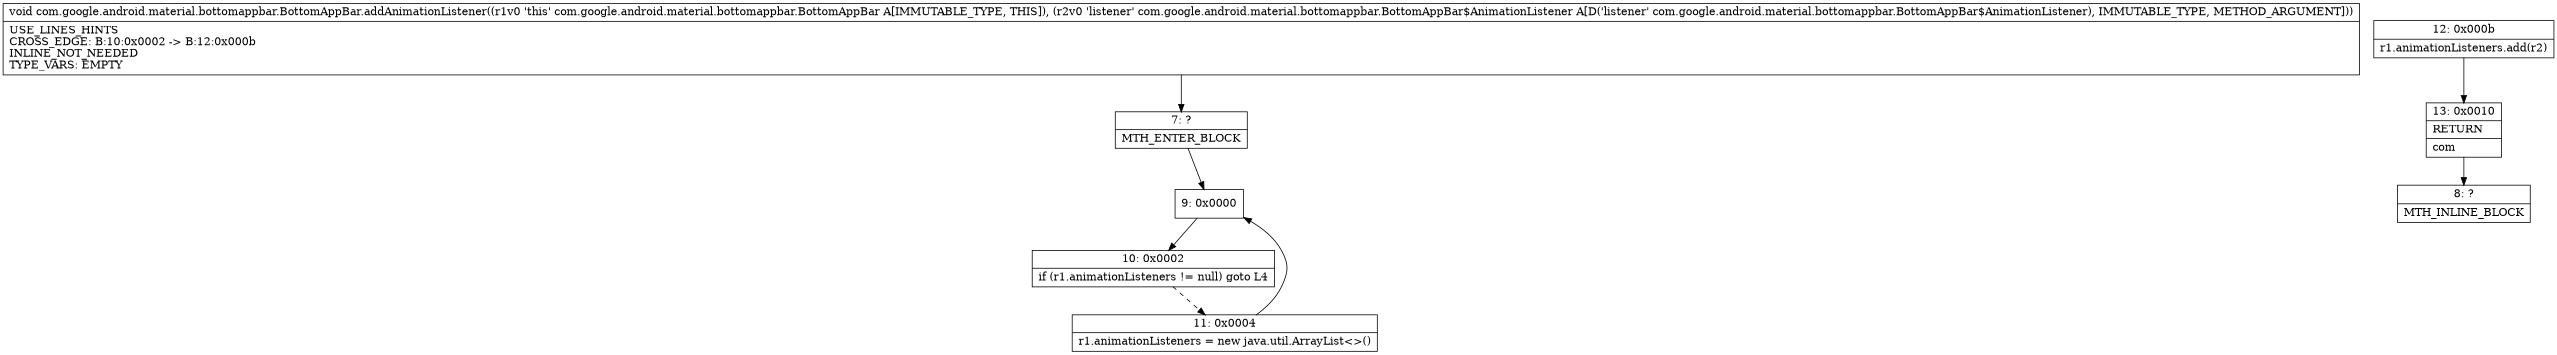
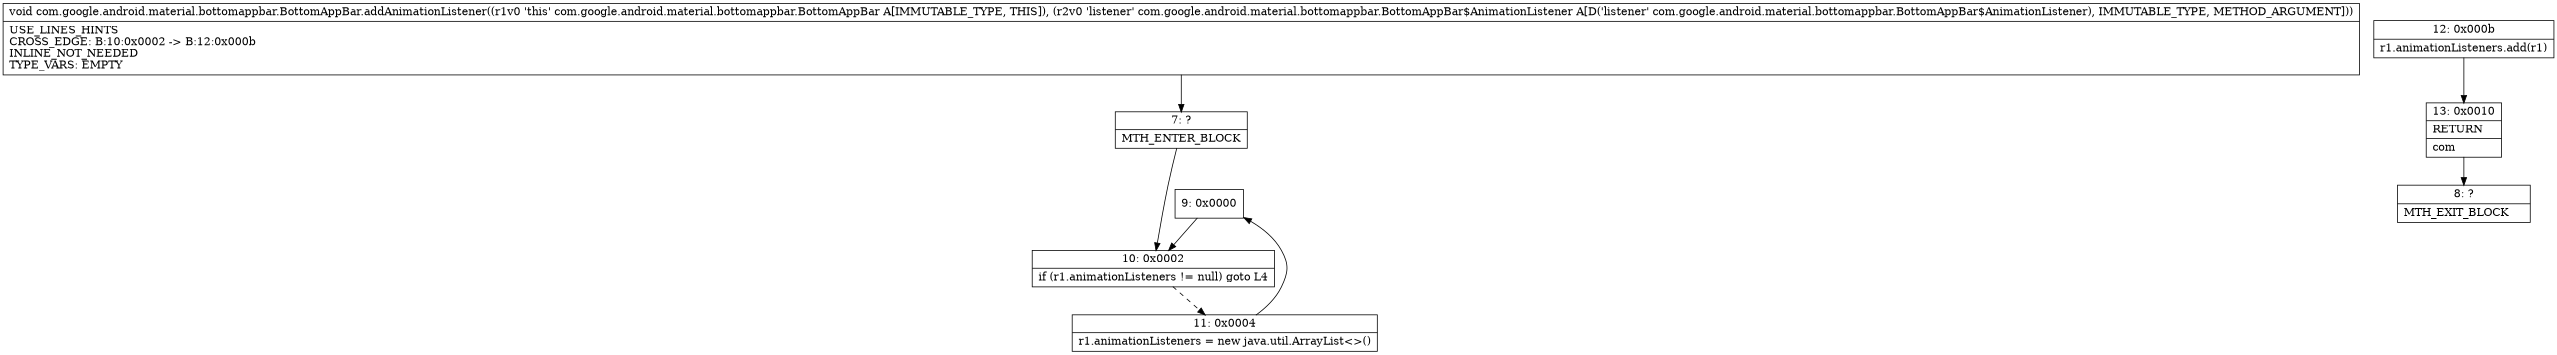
(2464, 48) -> (2464, 48)
(1195, 165) -> (1166, 195)
(2464, 213) -> (2456, 213)
